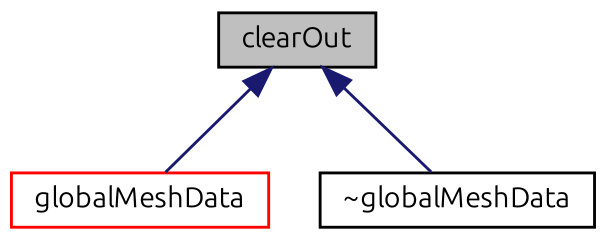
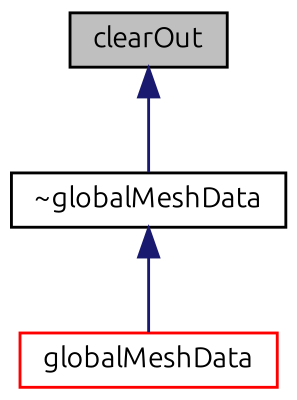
(208, 130) -> (149, 295)
